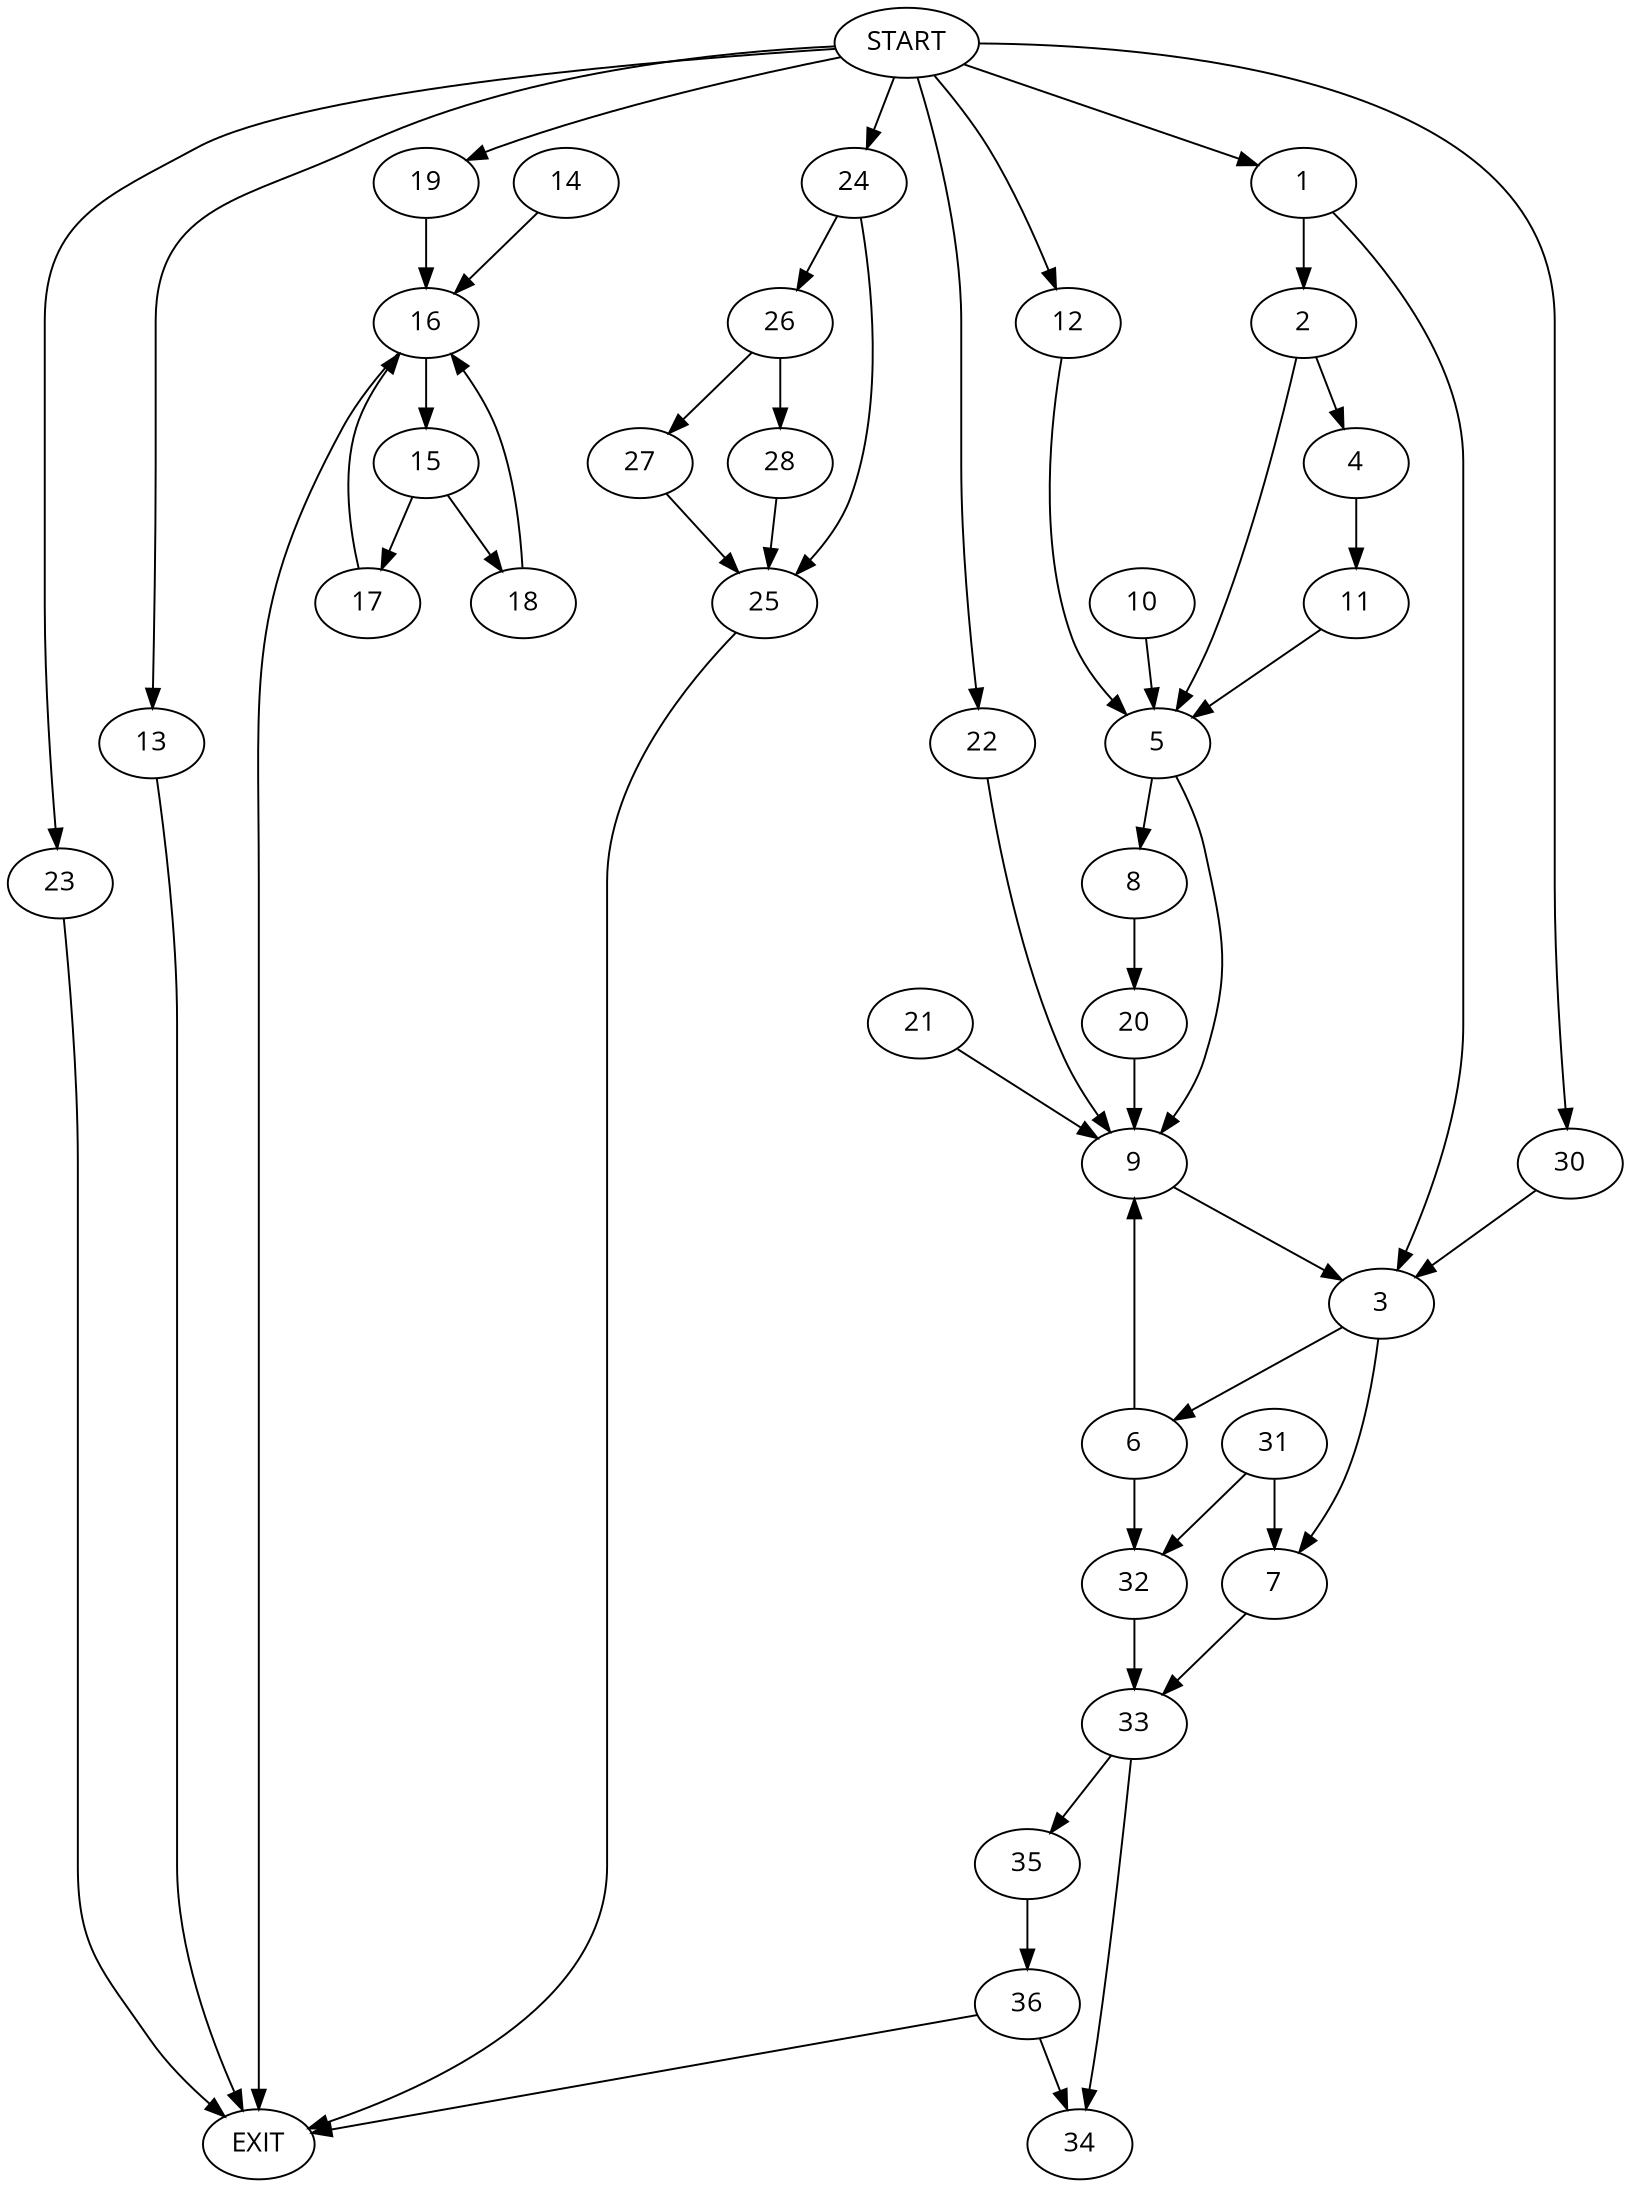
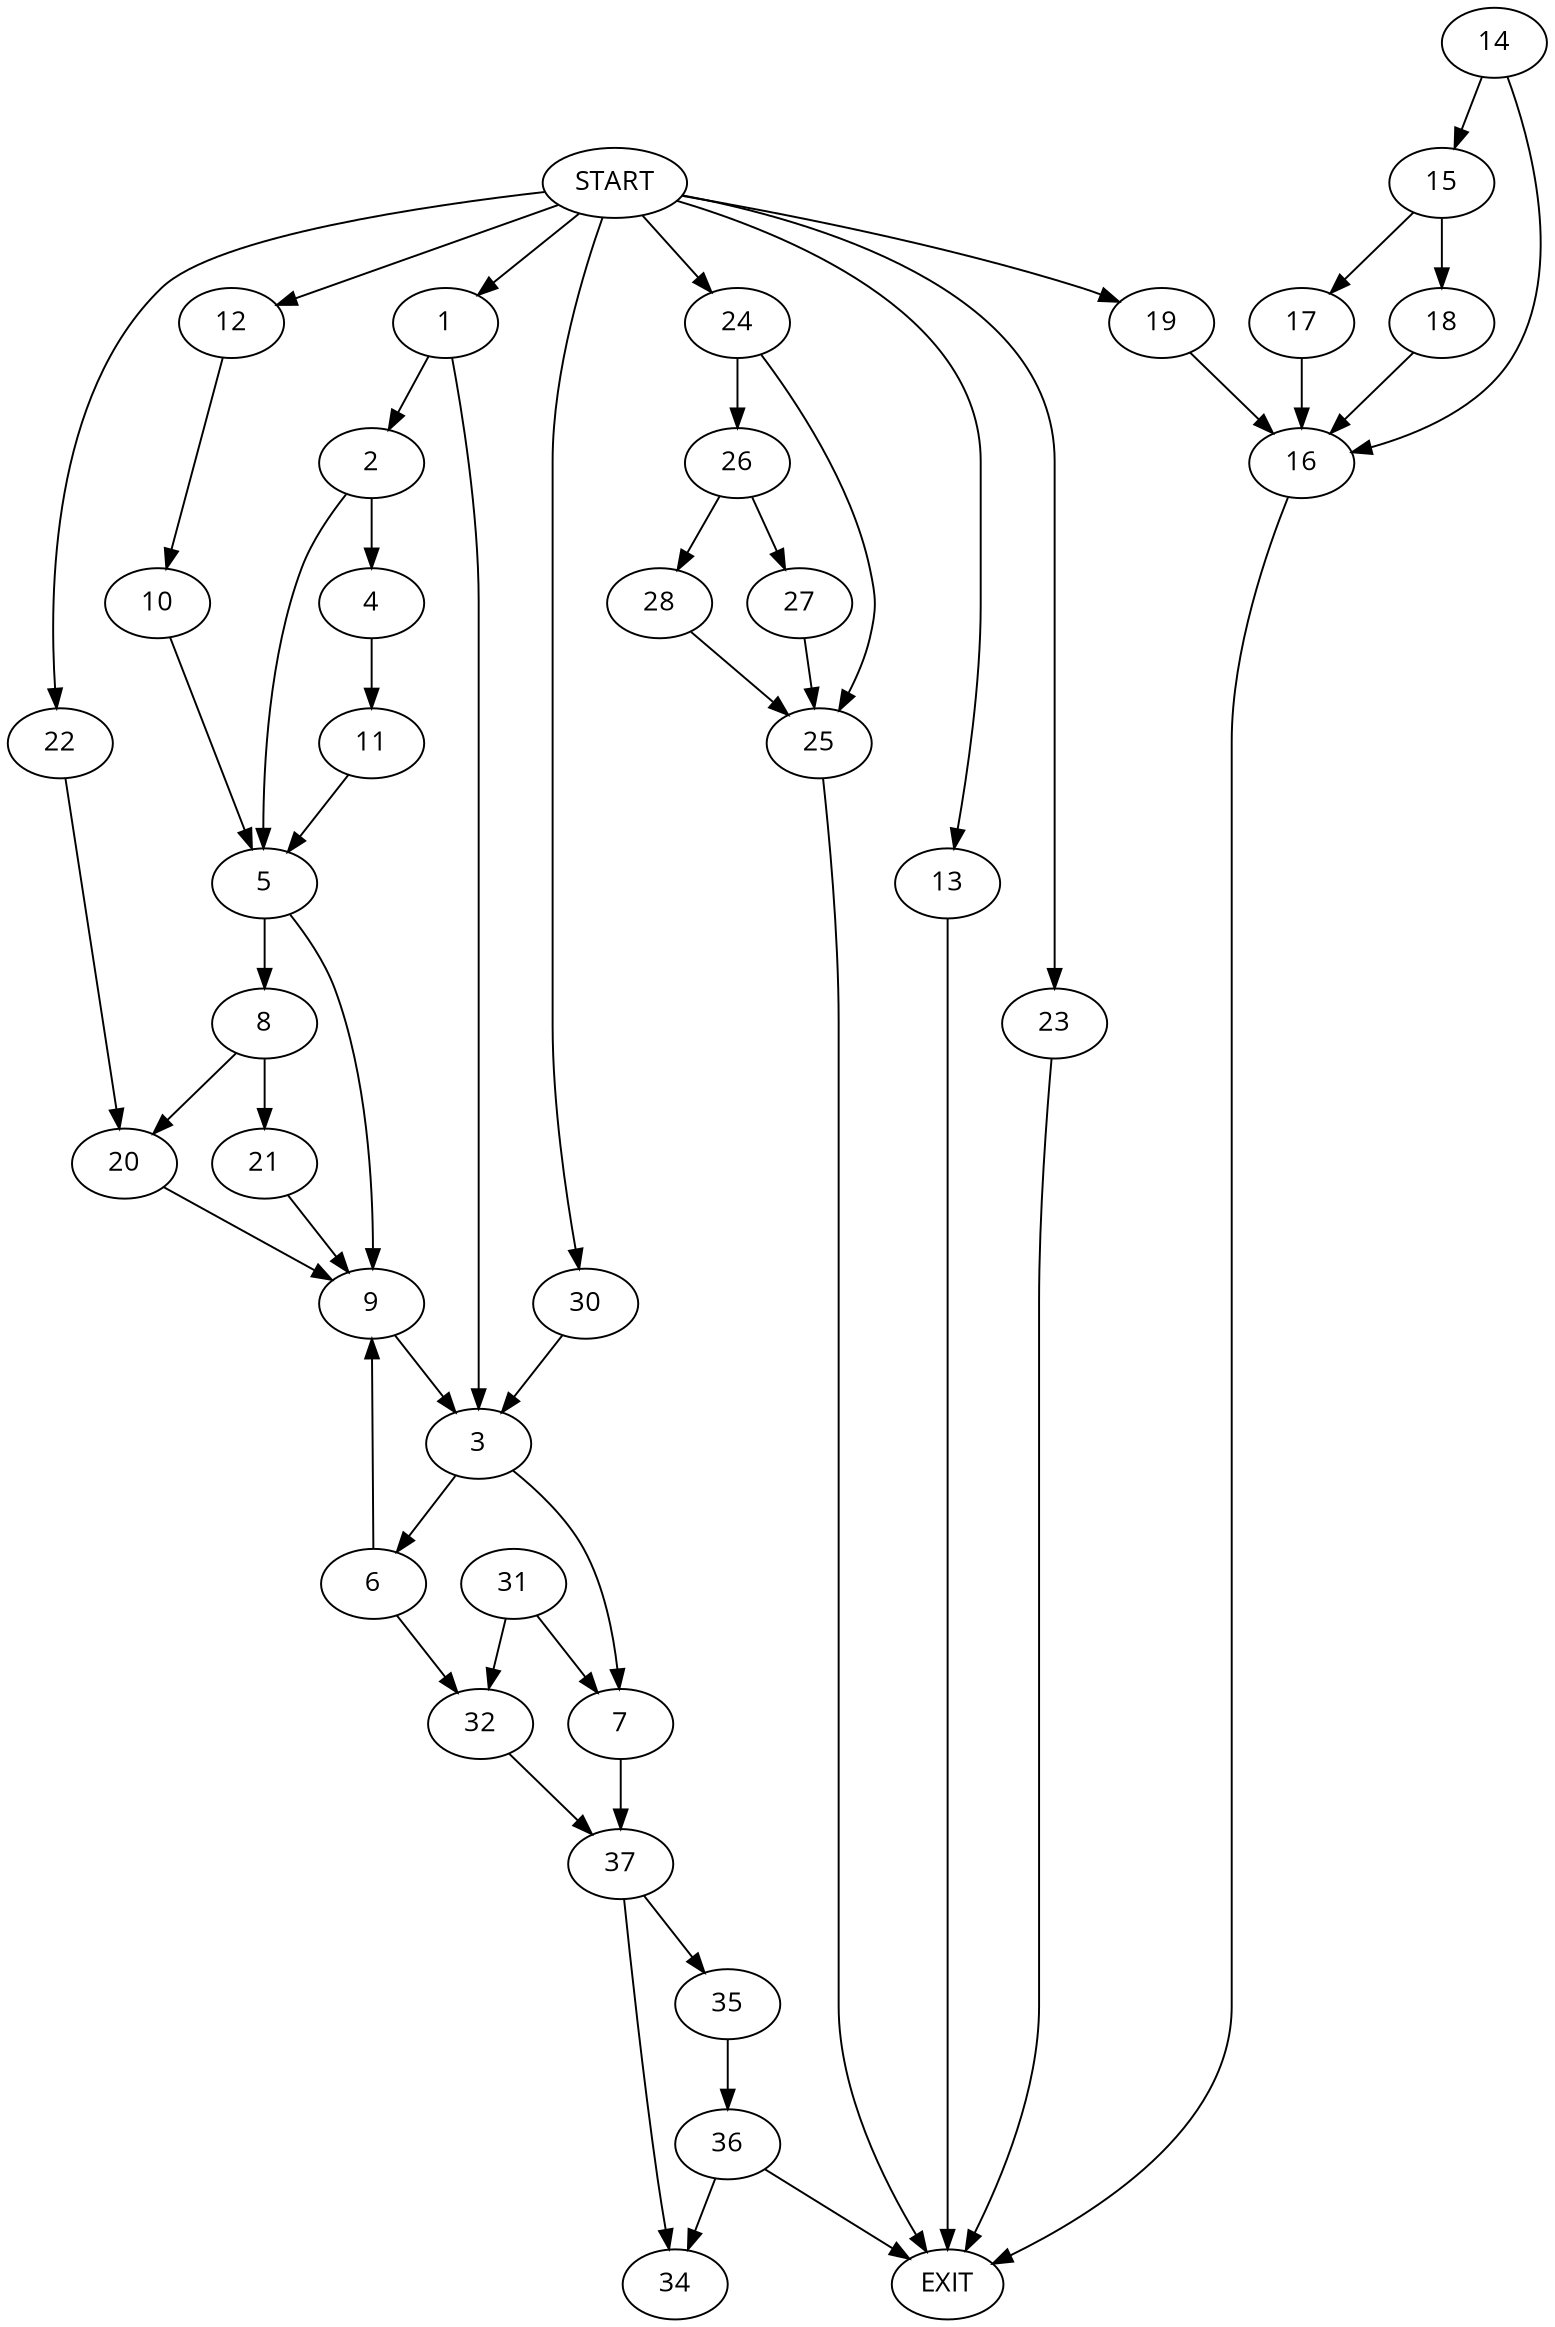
(426, 384) -> (1472, 103)
(1052, 536) -> (197, 454)
(1026, 953) -> (91, 944)
none -> (265, 1084)
(1134, 1724) -> (621, 1864)
